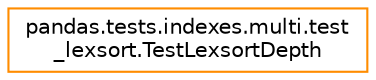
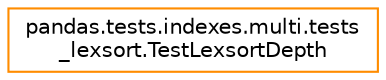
(188, 40) -> (193, 40)
